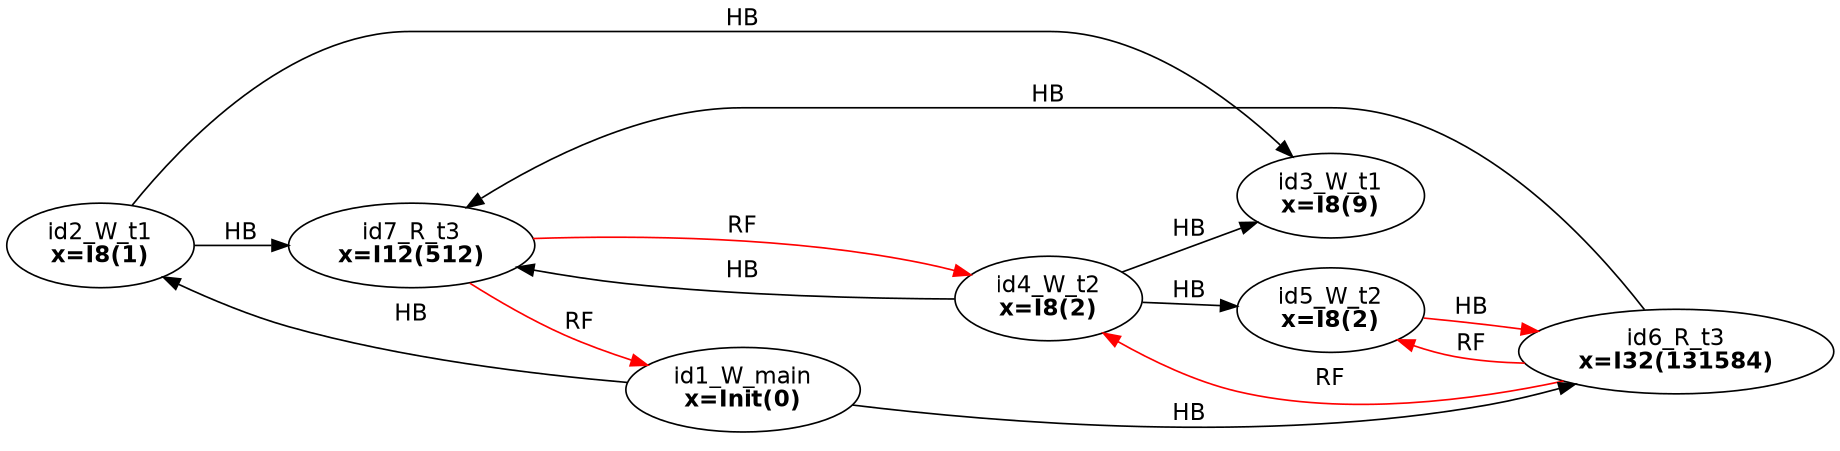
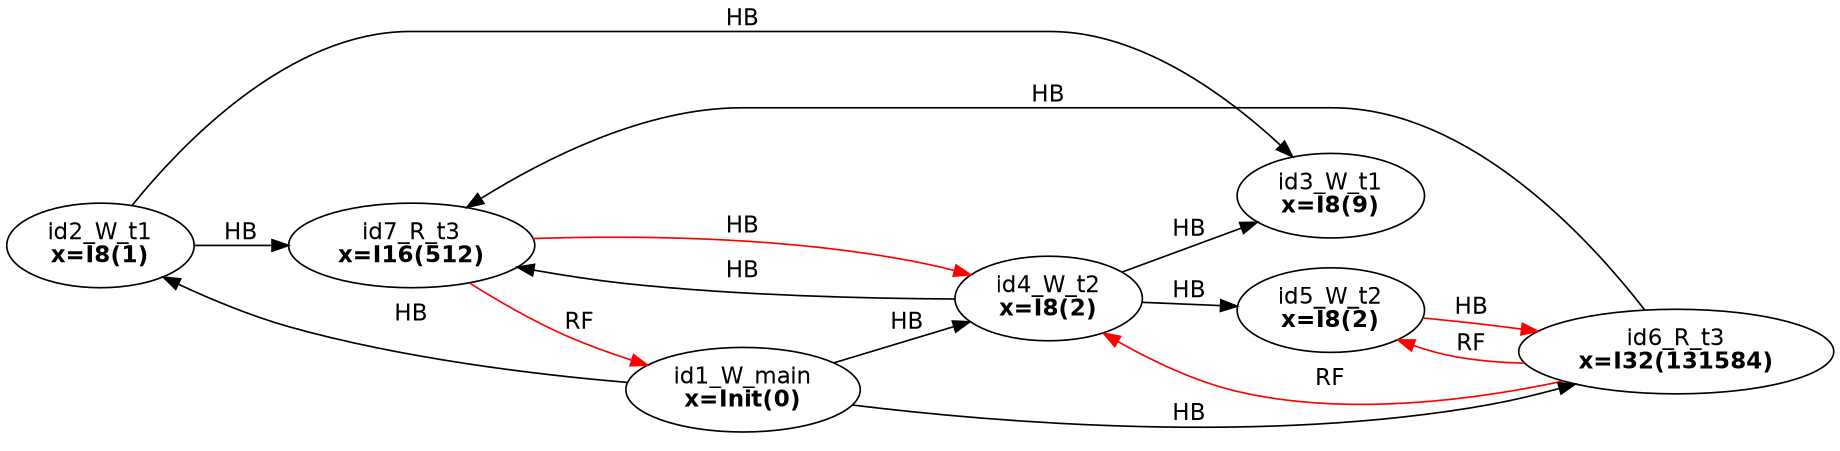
(743, 226) -> (743, 226)
(412, 255) -> (412, 255)
none -> (894, 345)
